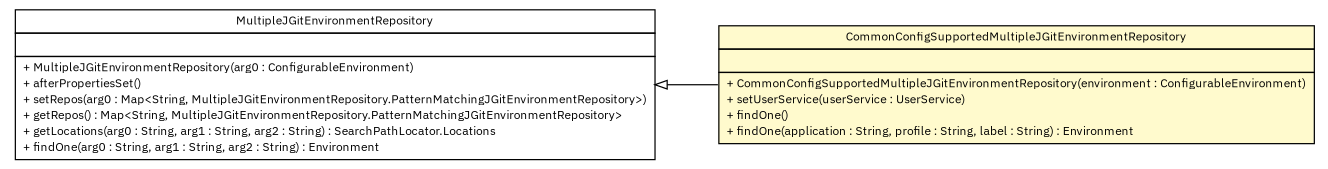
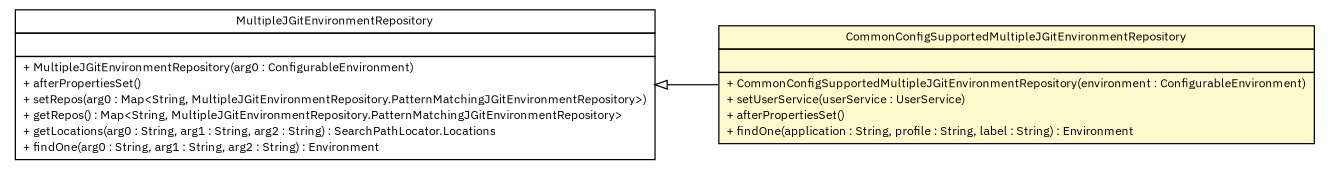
(758, 115) -> (786, 115)
